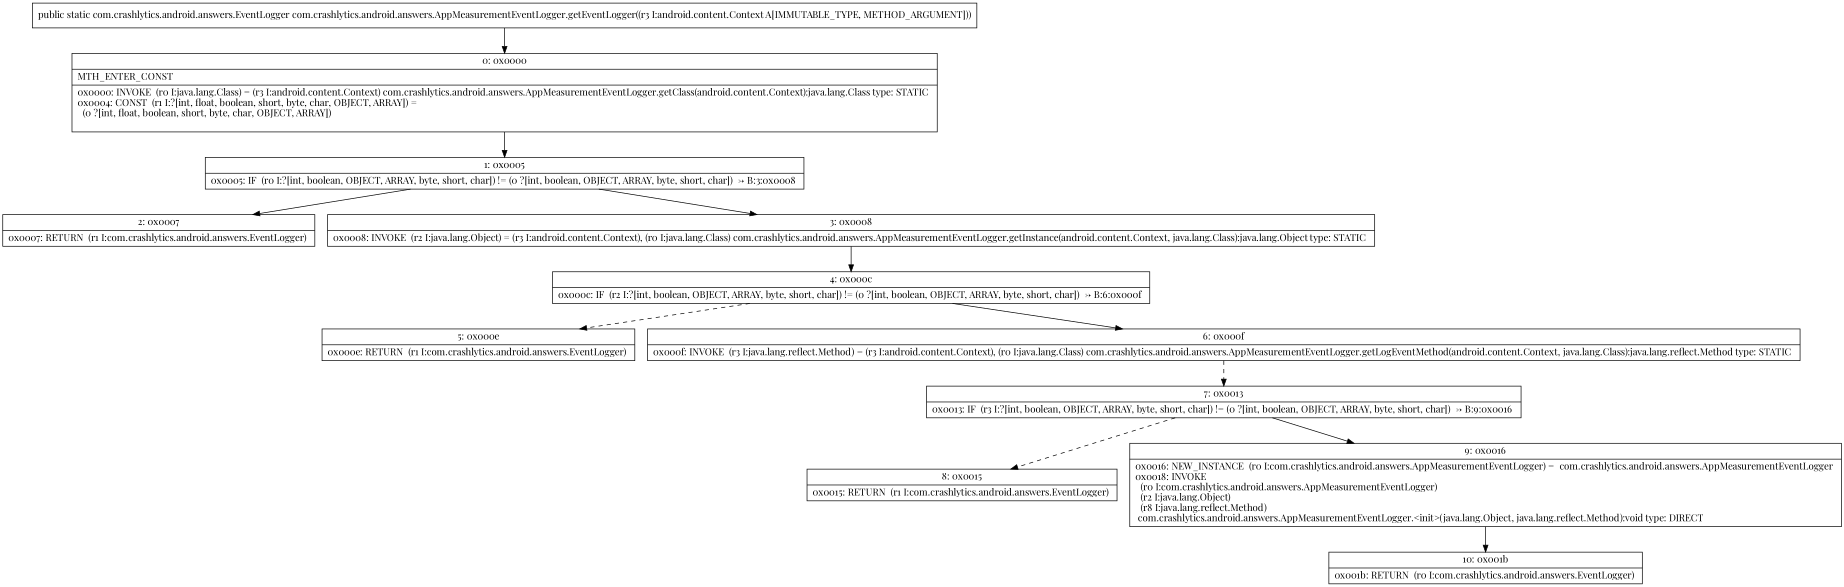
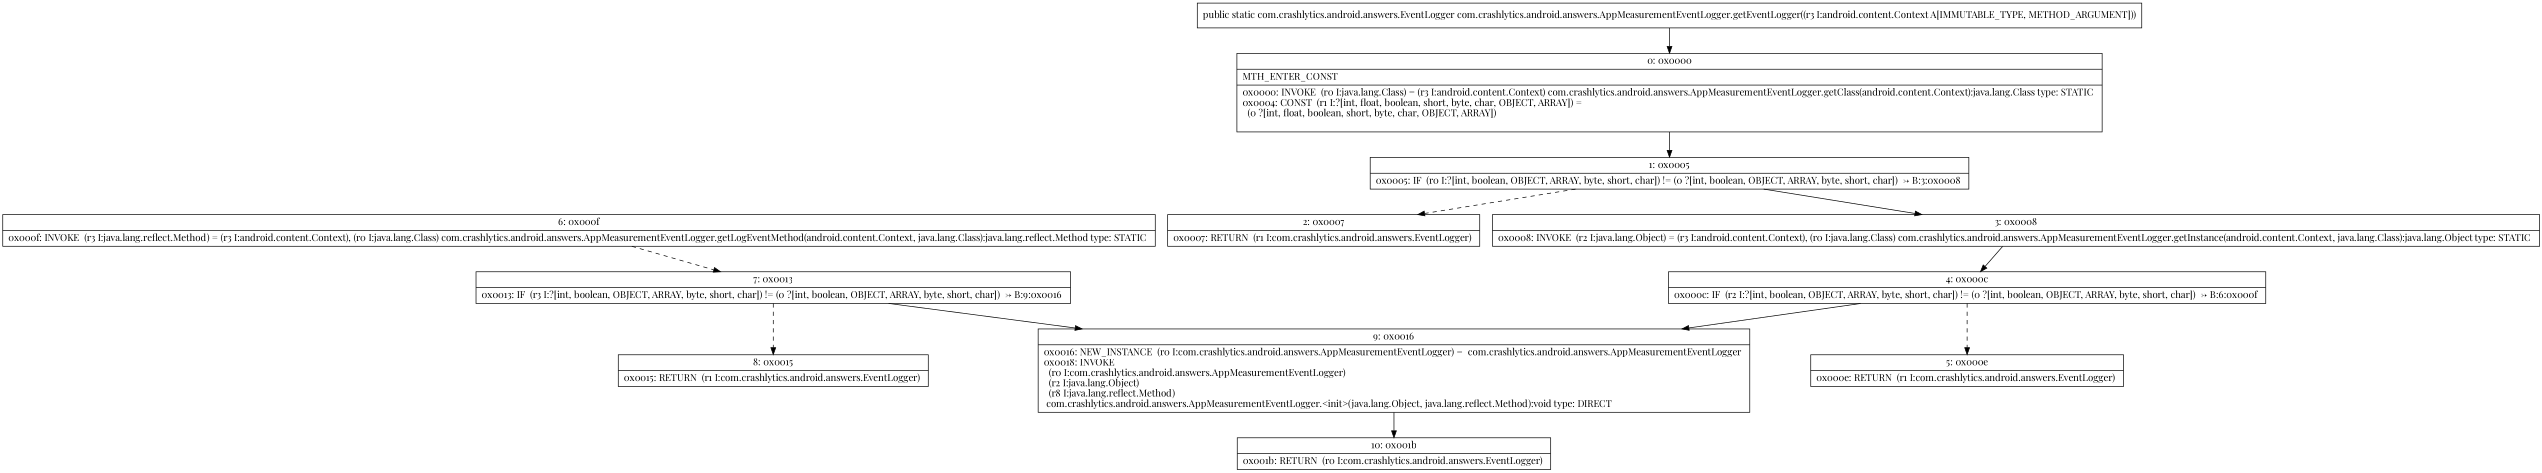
(335, 201) -> (1500, 201)
(1034, 316) -> (1775, 316)
